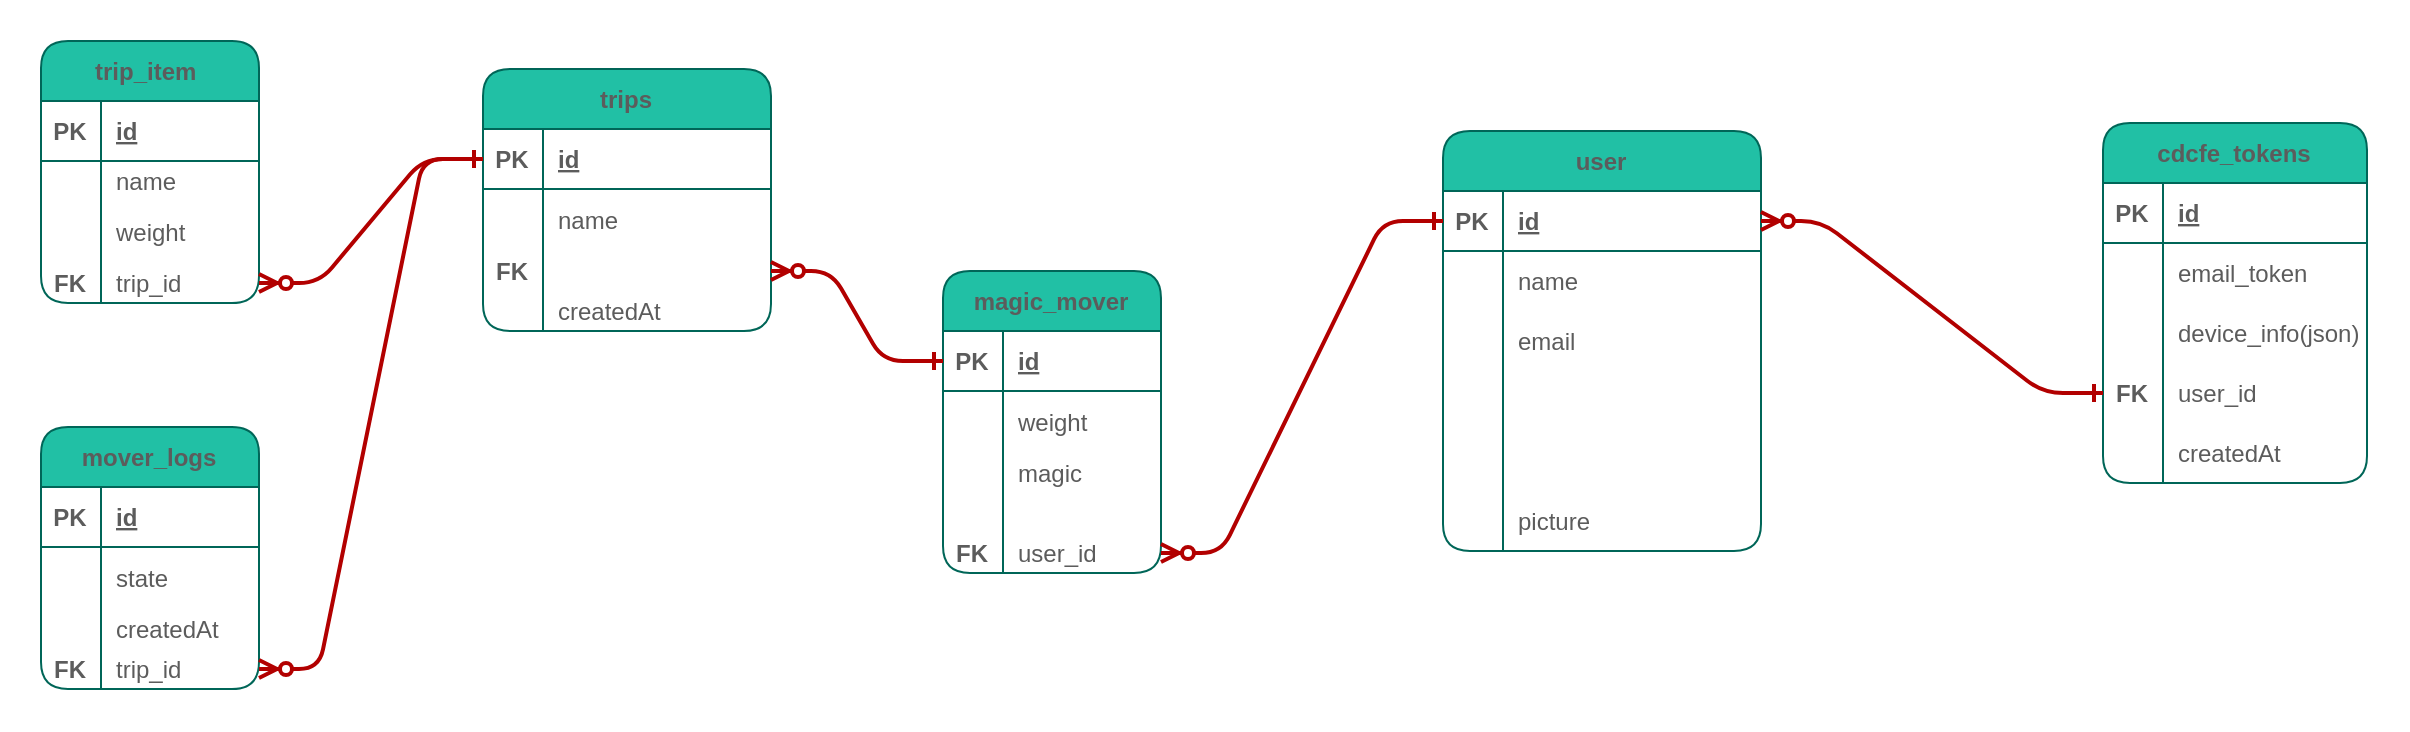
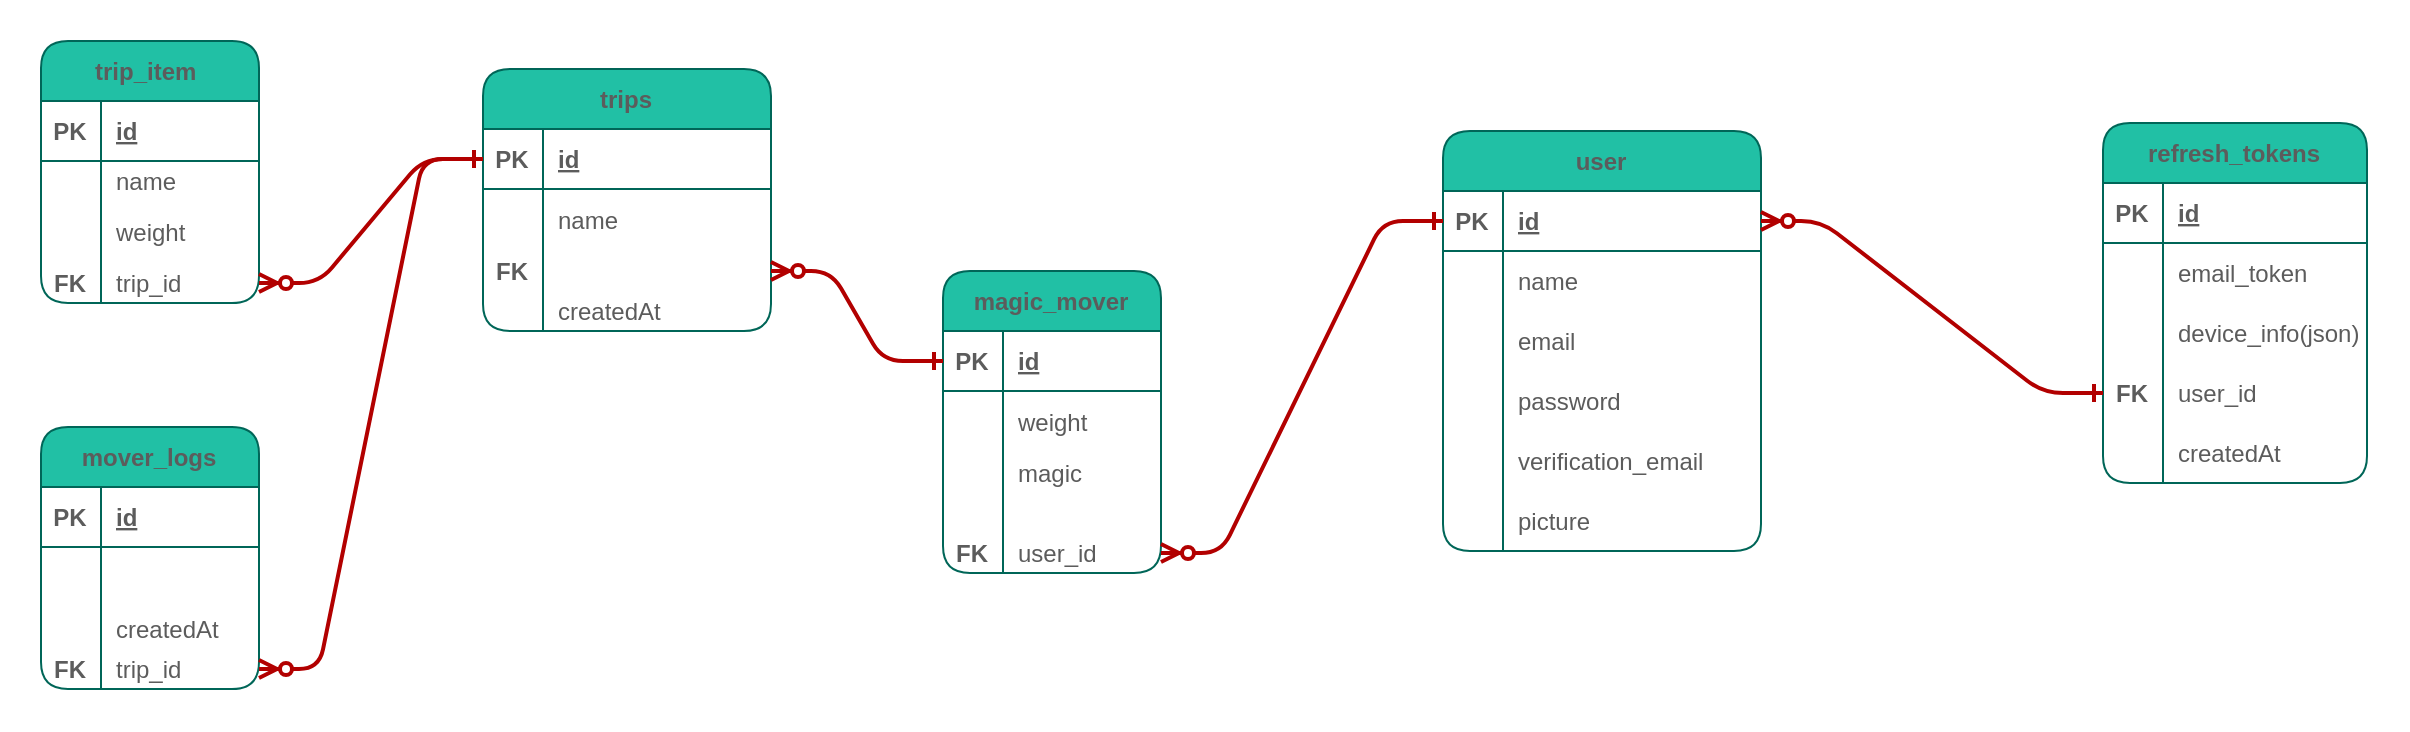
(2234, 154) -> (2234, 154)
none -> (1632, 401)
none -> (1632, 461)
(180, 578) -> none
